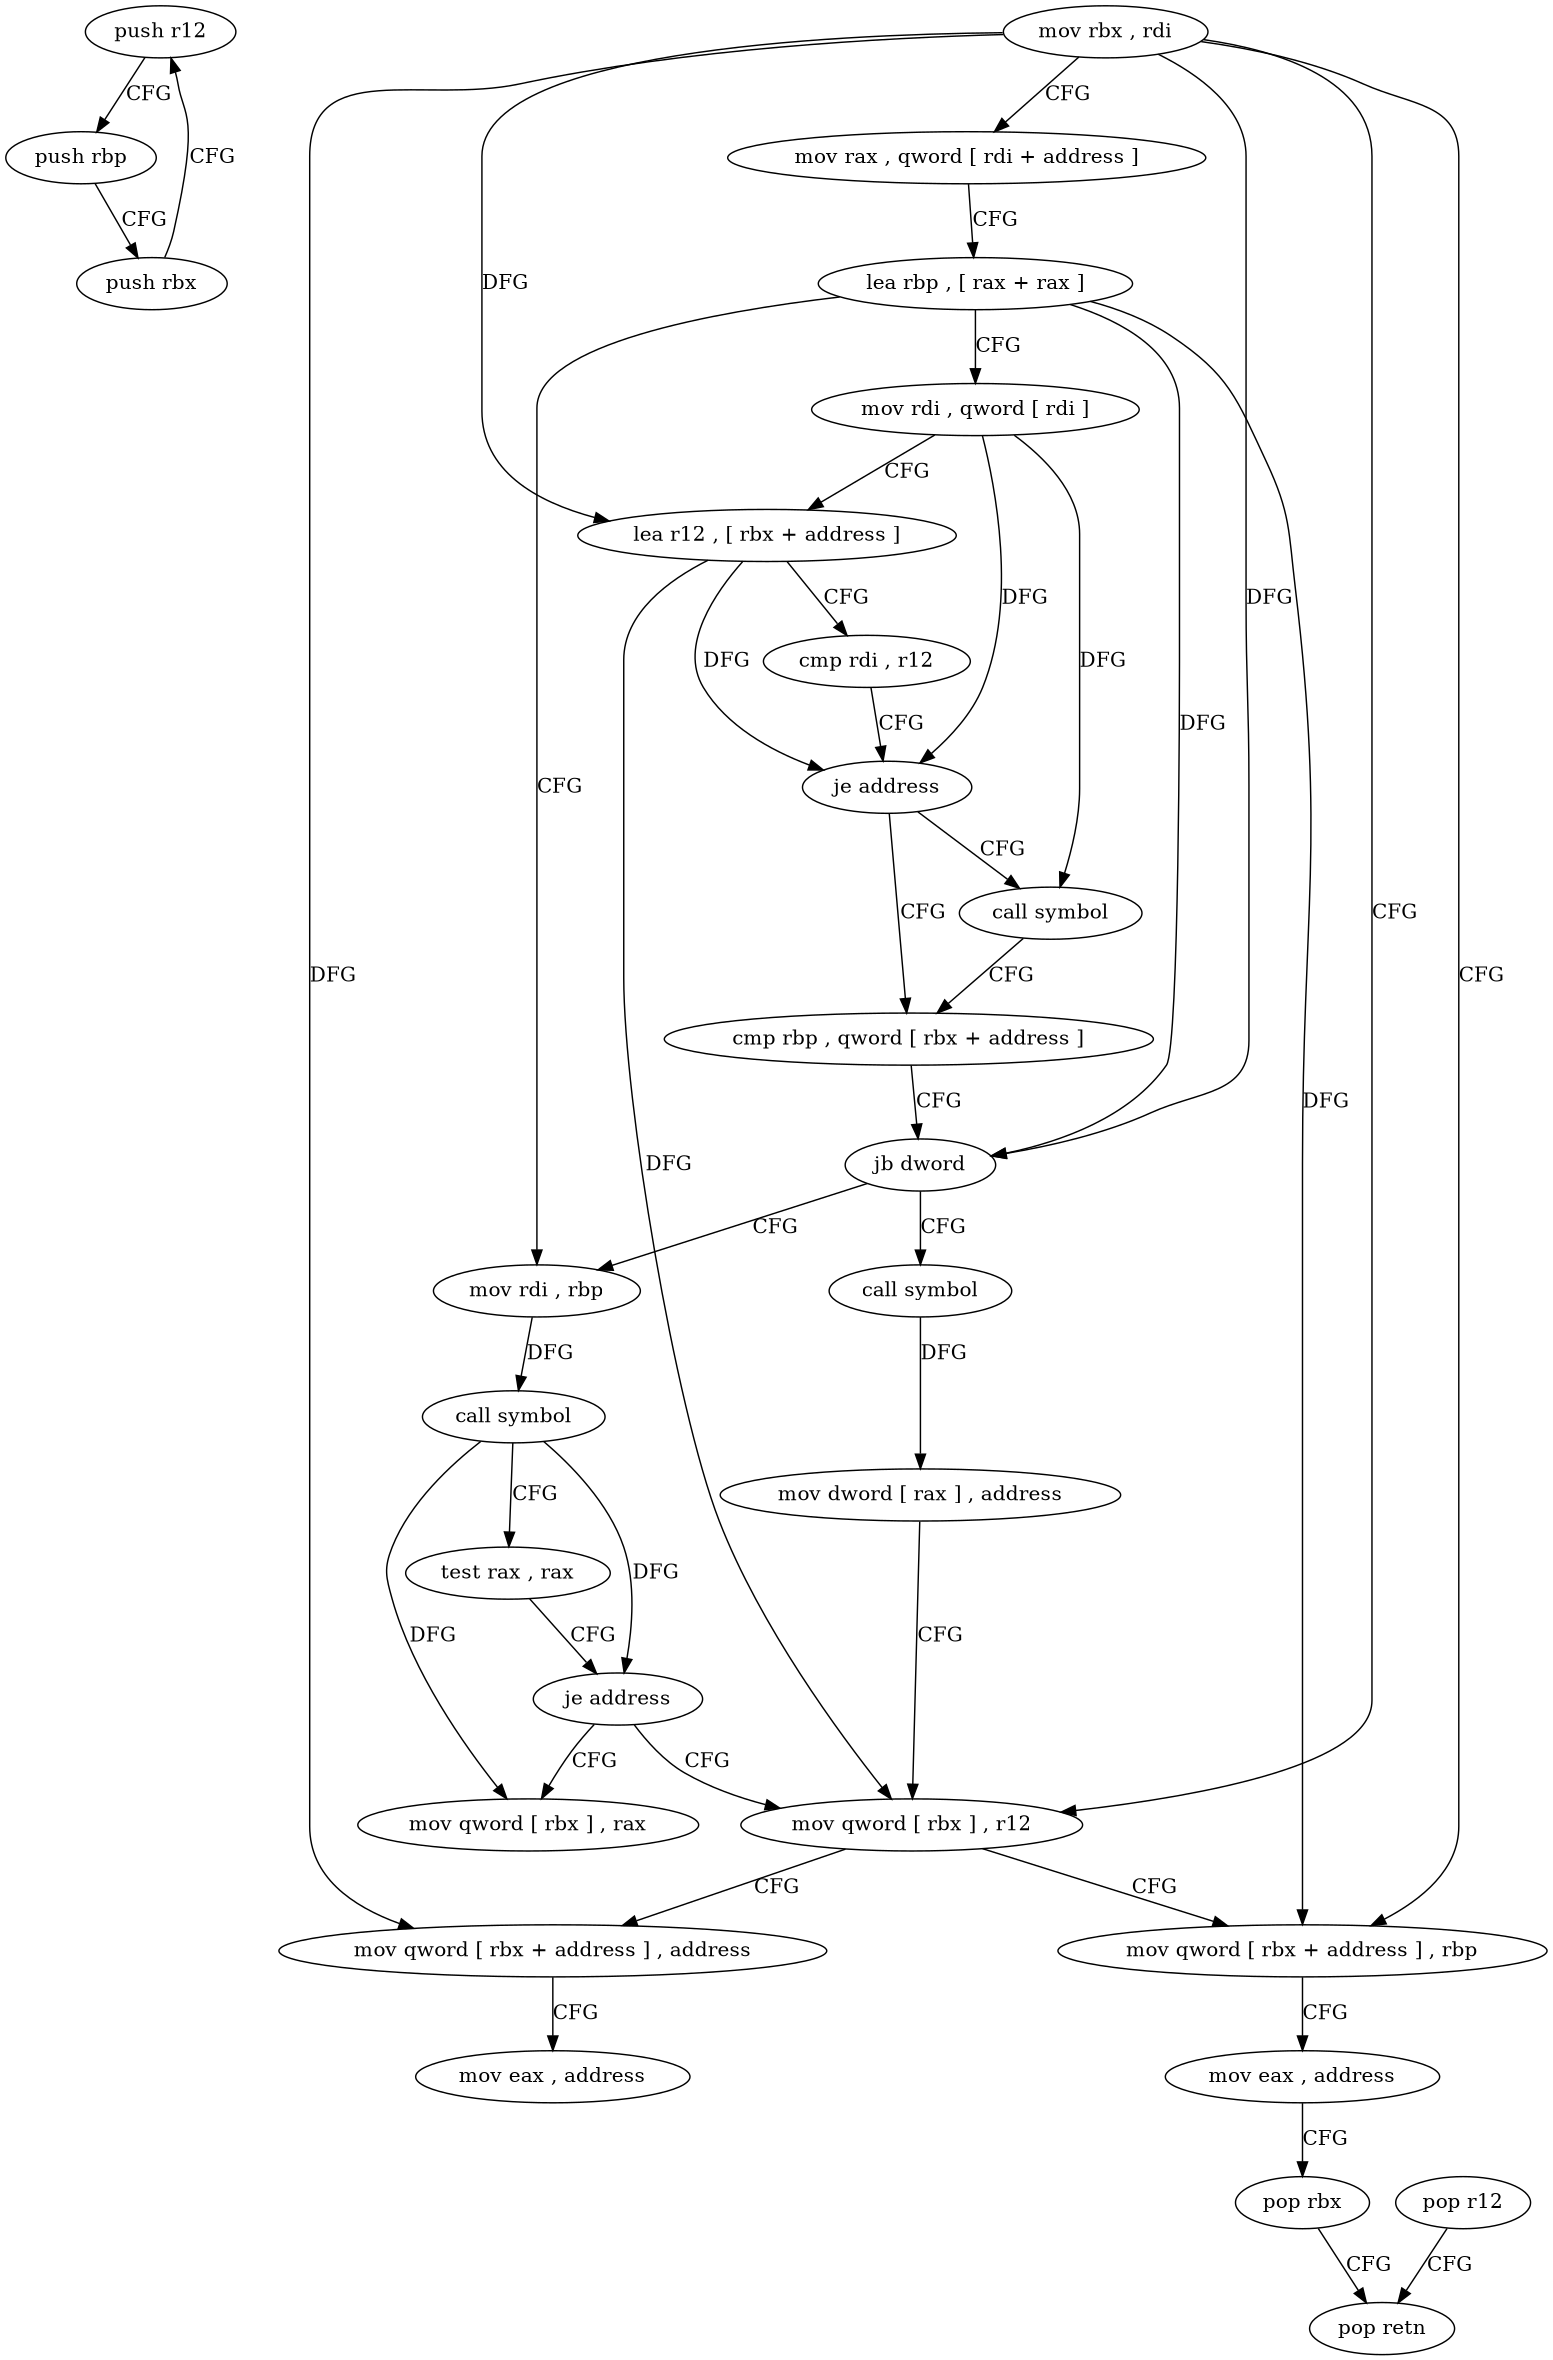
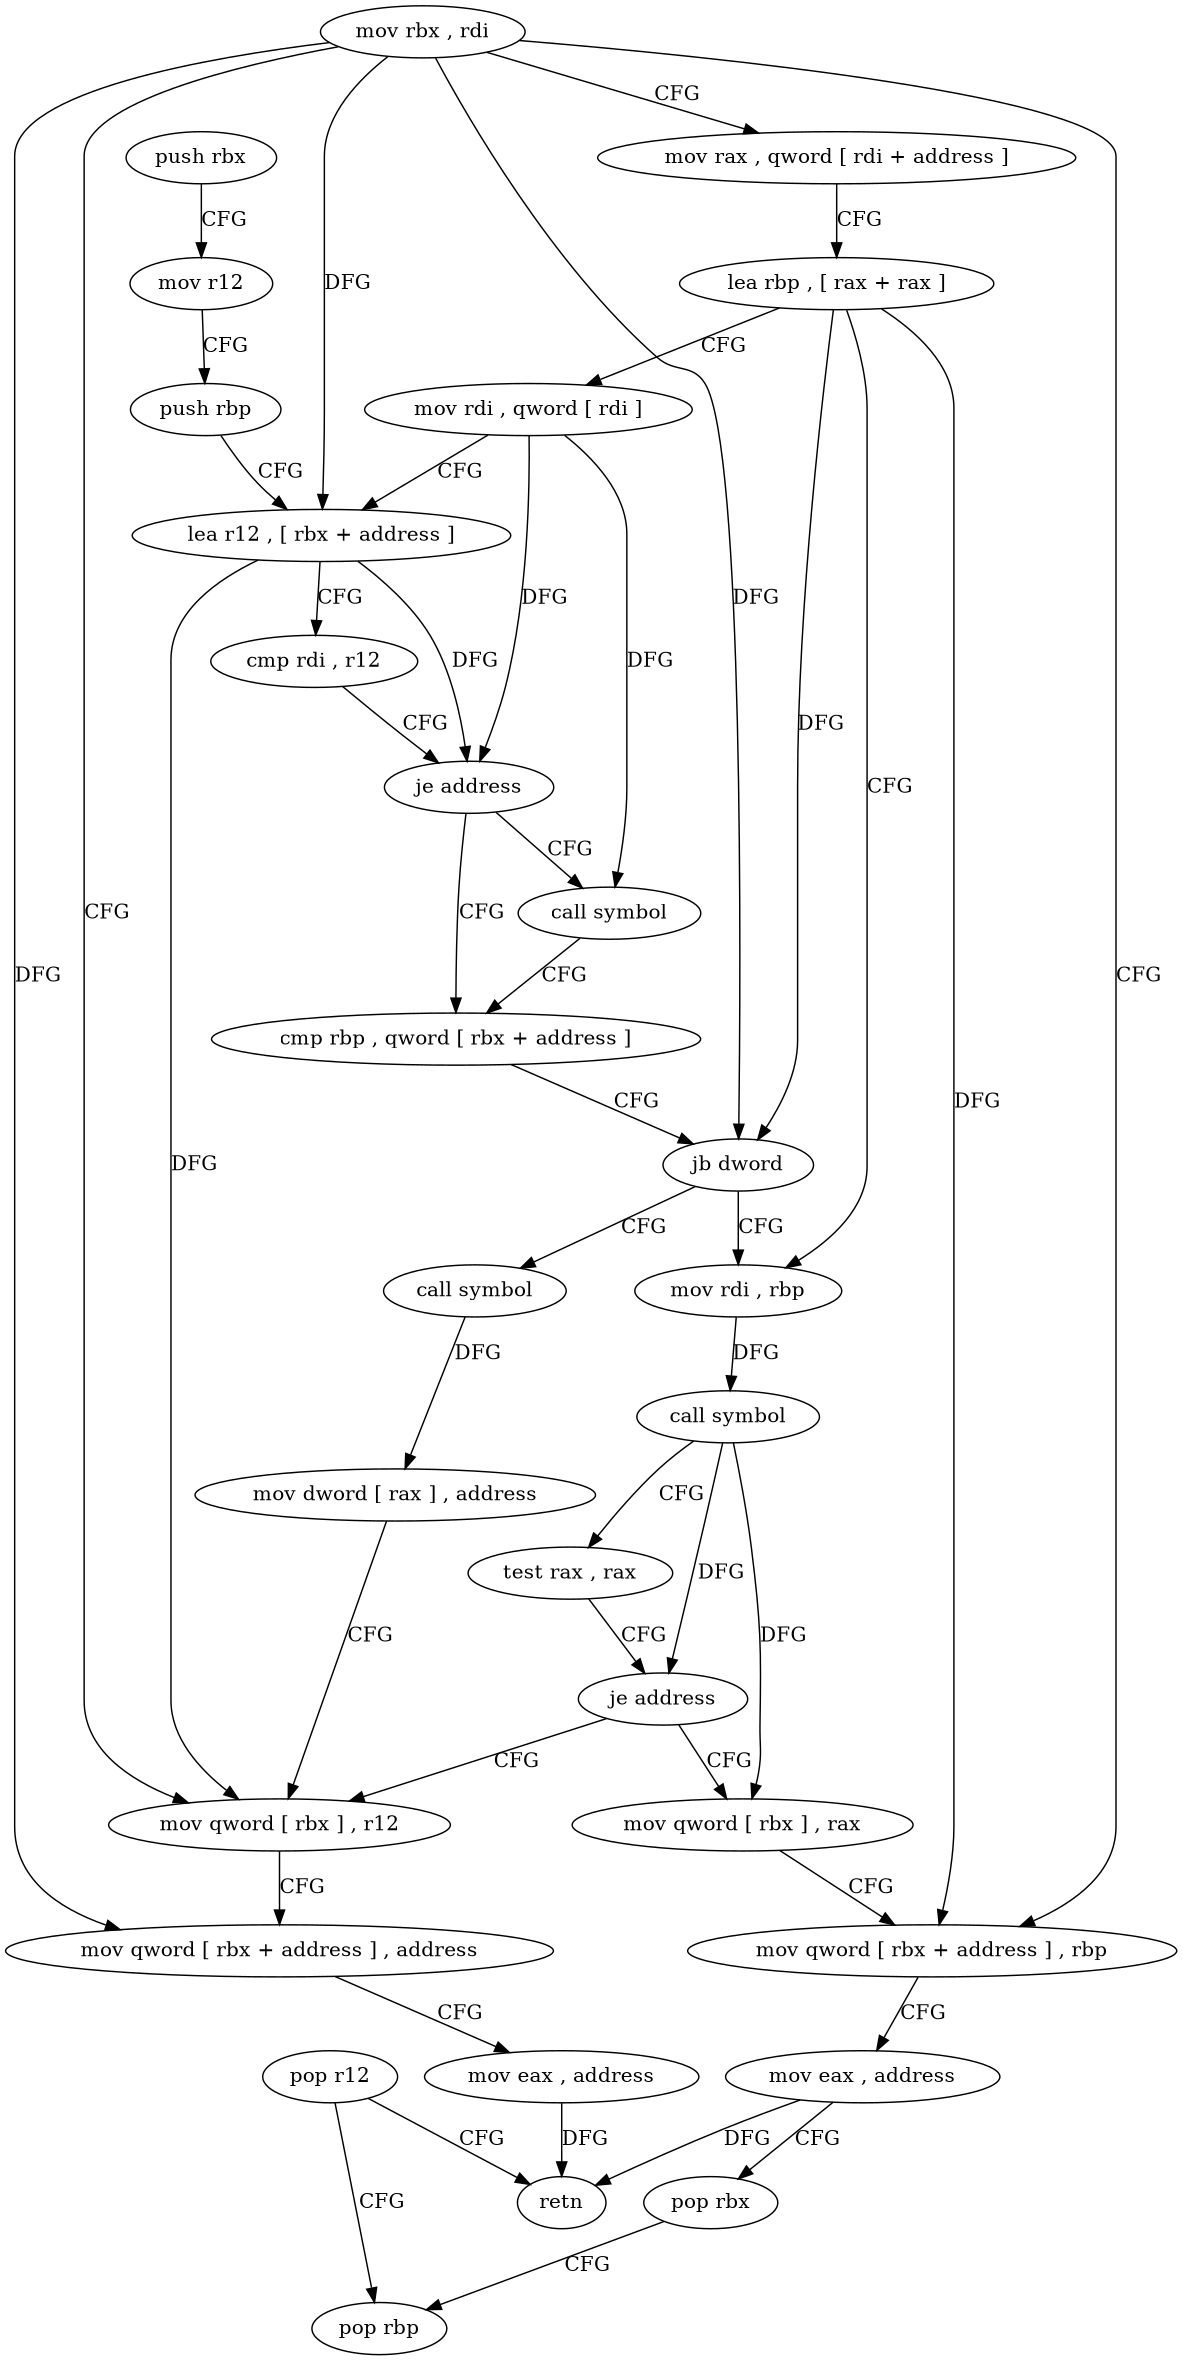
(161, 32) -> (201, 284)
(113, 214) -> (246, 470)
(1098, 1885) -> (831, 1884)
none -> (562, 2203)
(1382, 2329) -> (379, 2329)
